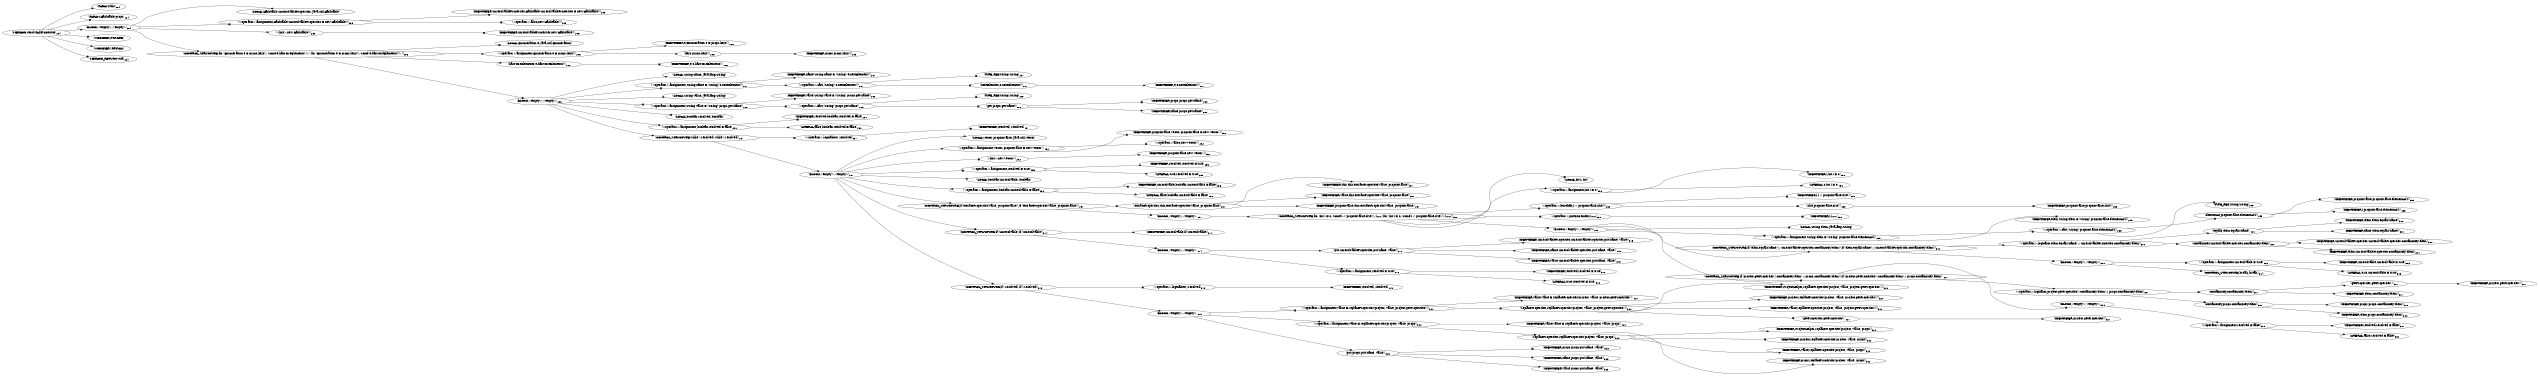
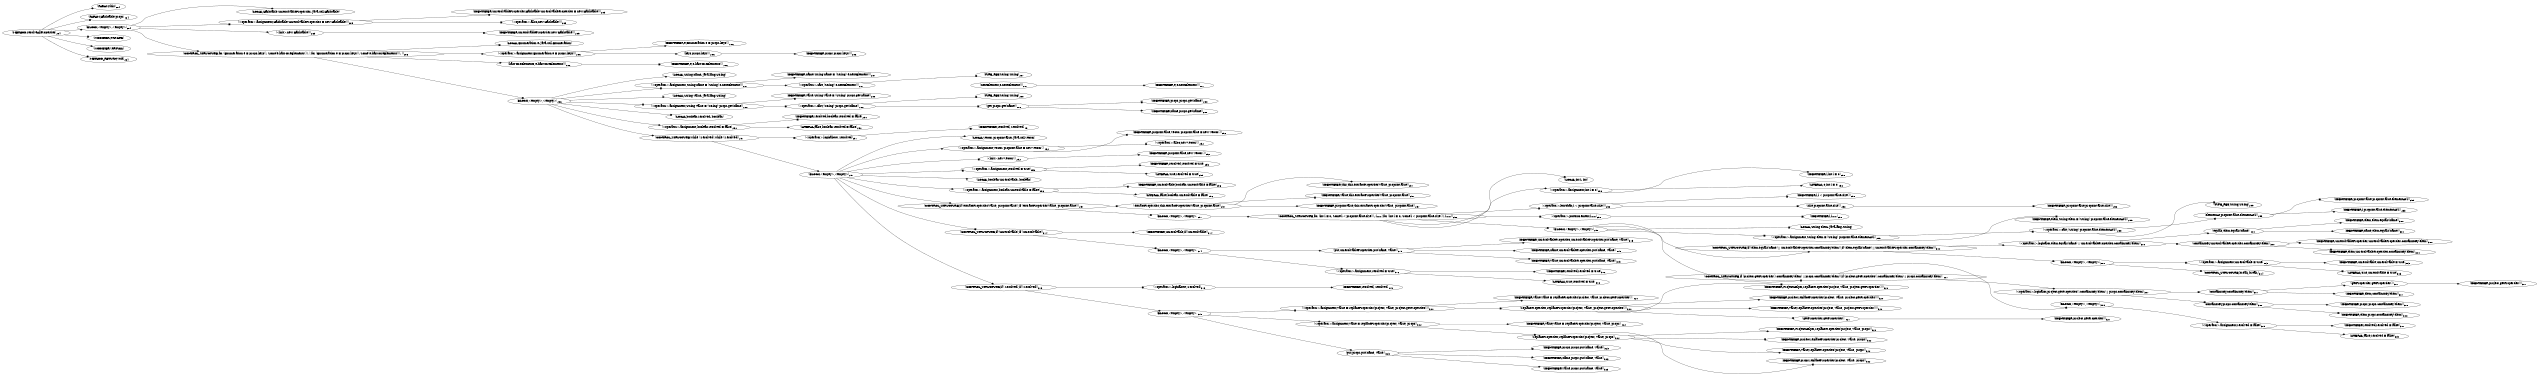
(922, 85) -> none
